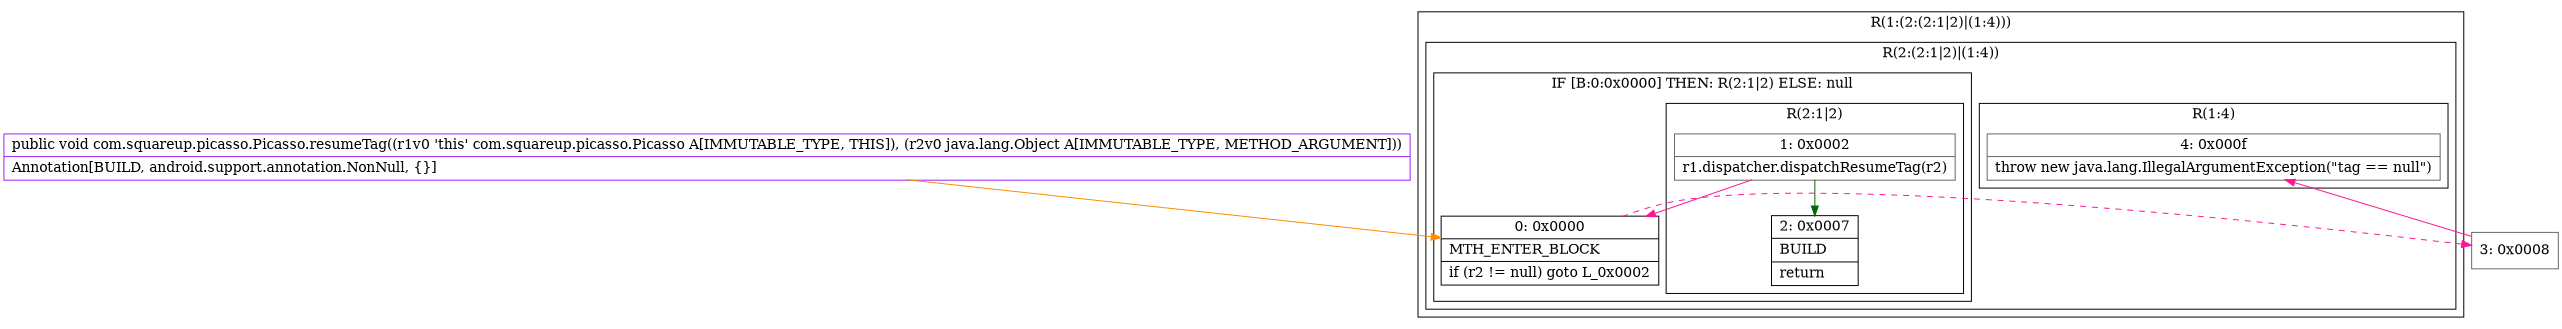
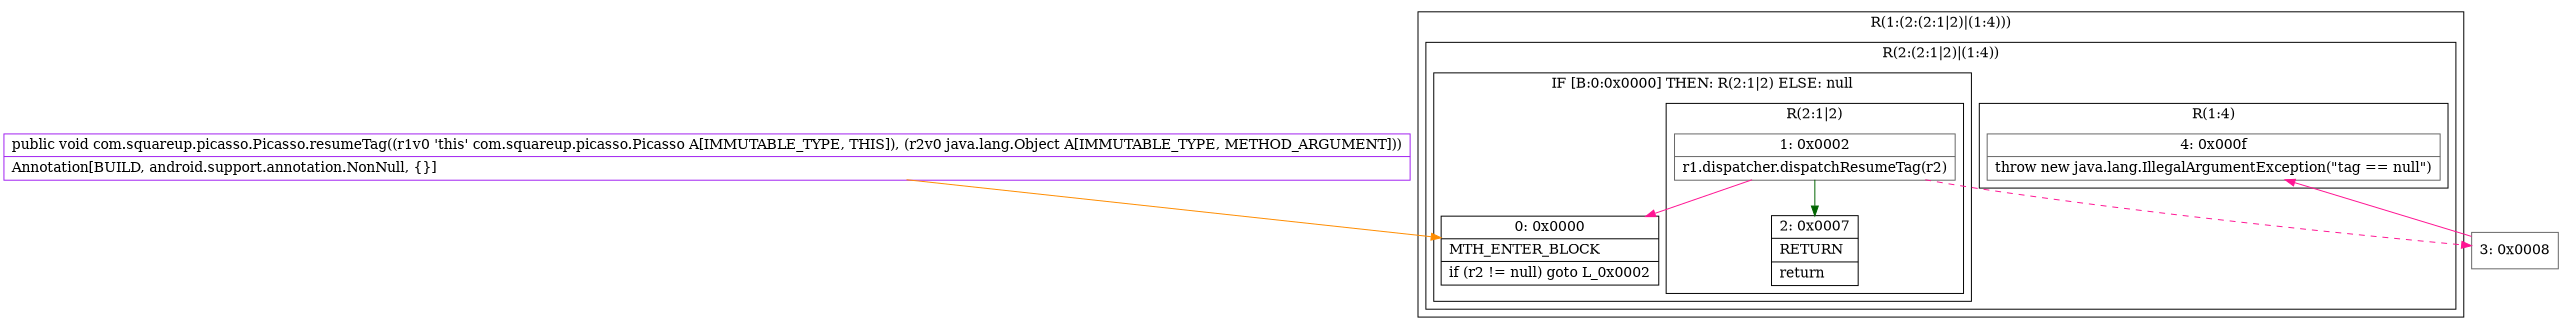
(2041, 203) -> (2193, 217)
(1804, 250) -> (1811, 250)
